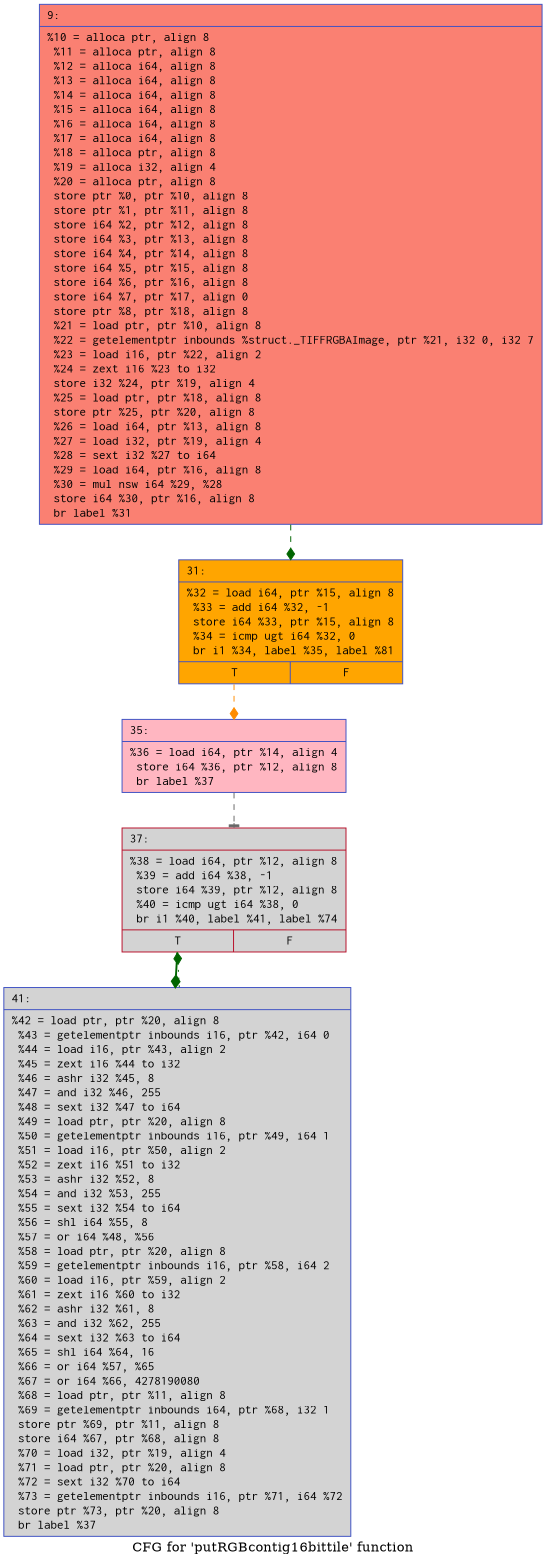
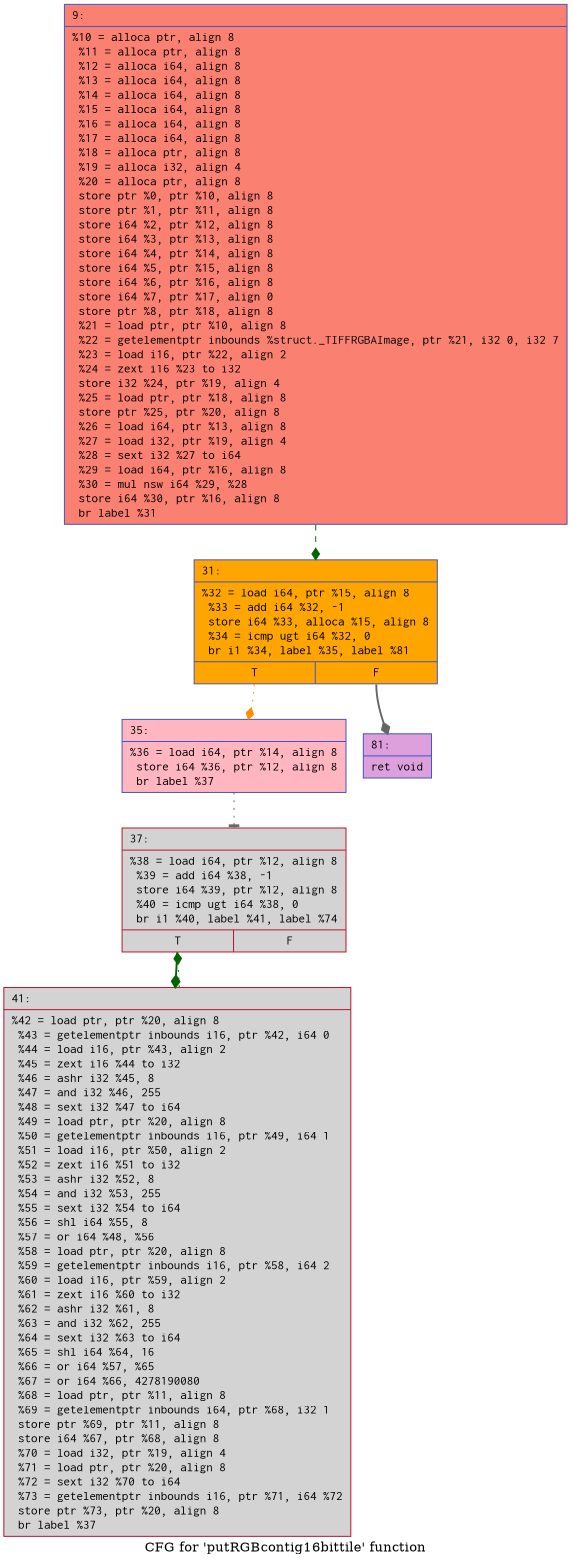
(291, 621) -> (316, 621)
(234, 696) -> (253, 696)
(234, 752) -> (234, 752)
none -> (397, 756)
(234, 808) -> (234, 808)
(177, 1262) -> (177, 1262)
